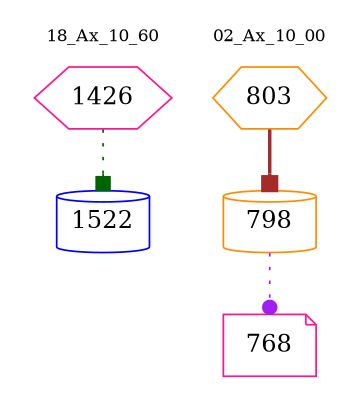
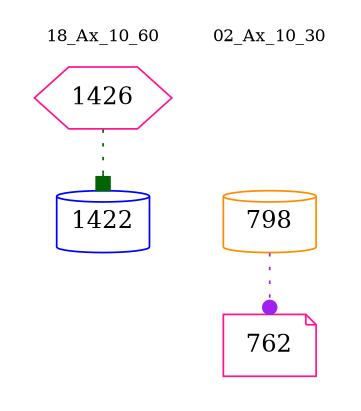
(270, 37) -> (270, 37)
(270, 98) -> none
(103, 222) -> (103, 222)
(270, 345) -> (270, 345)
